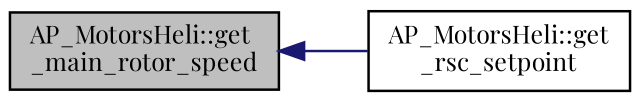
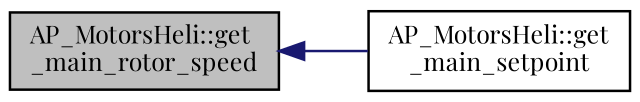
(499, 51) -> (499, 51)
